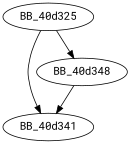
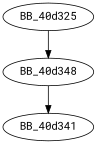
(28, 68) -> none
